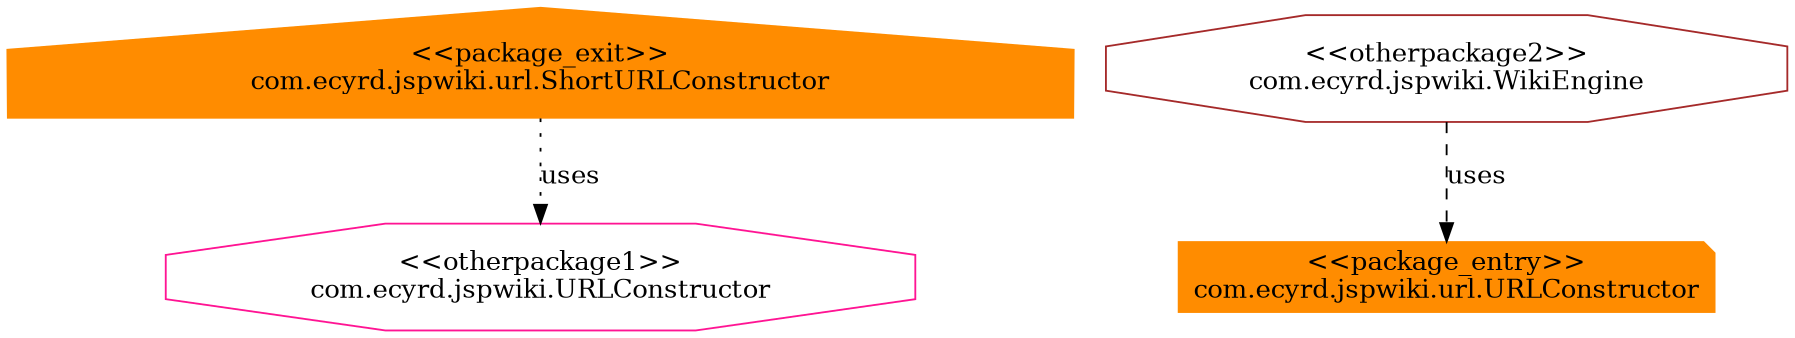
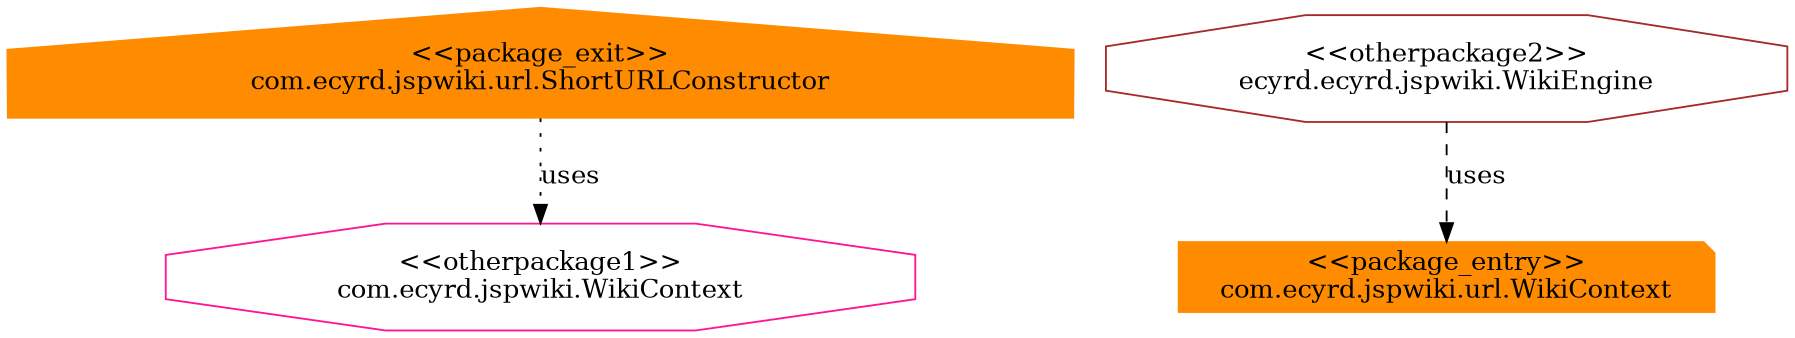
(1447, 69) -> (1447, 69)
(541, 277) -> (541, 277)
(1447, 277) -> (1447, 277)
